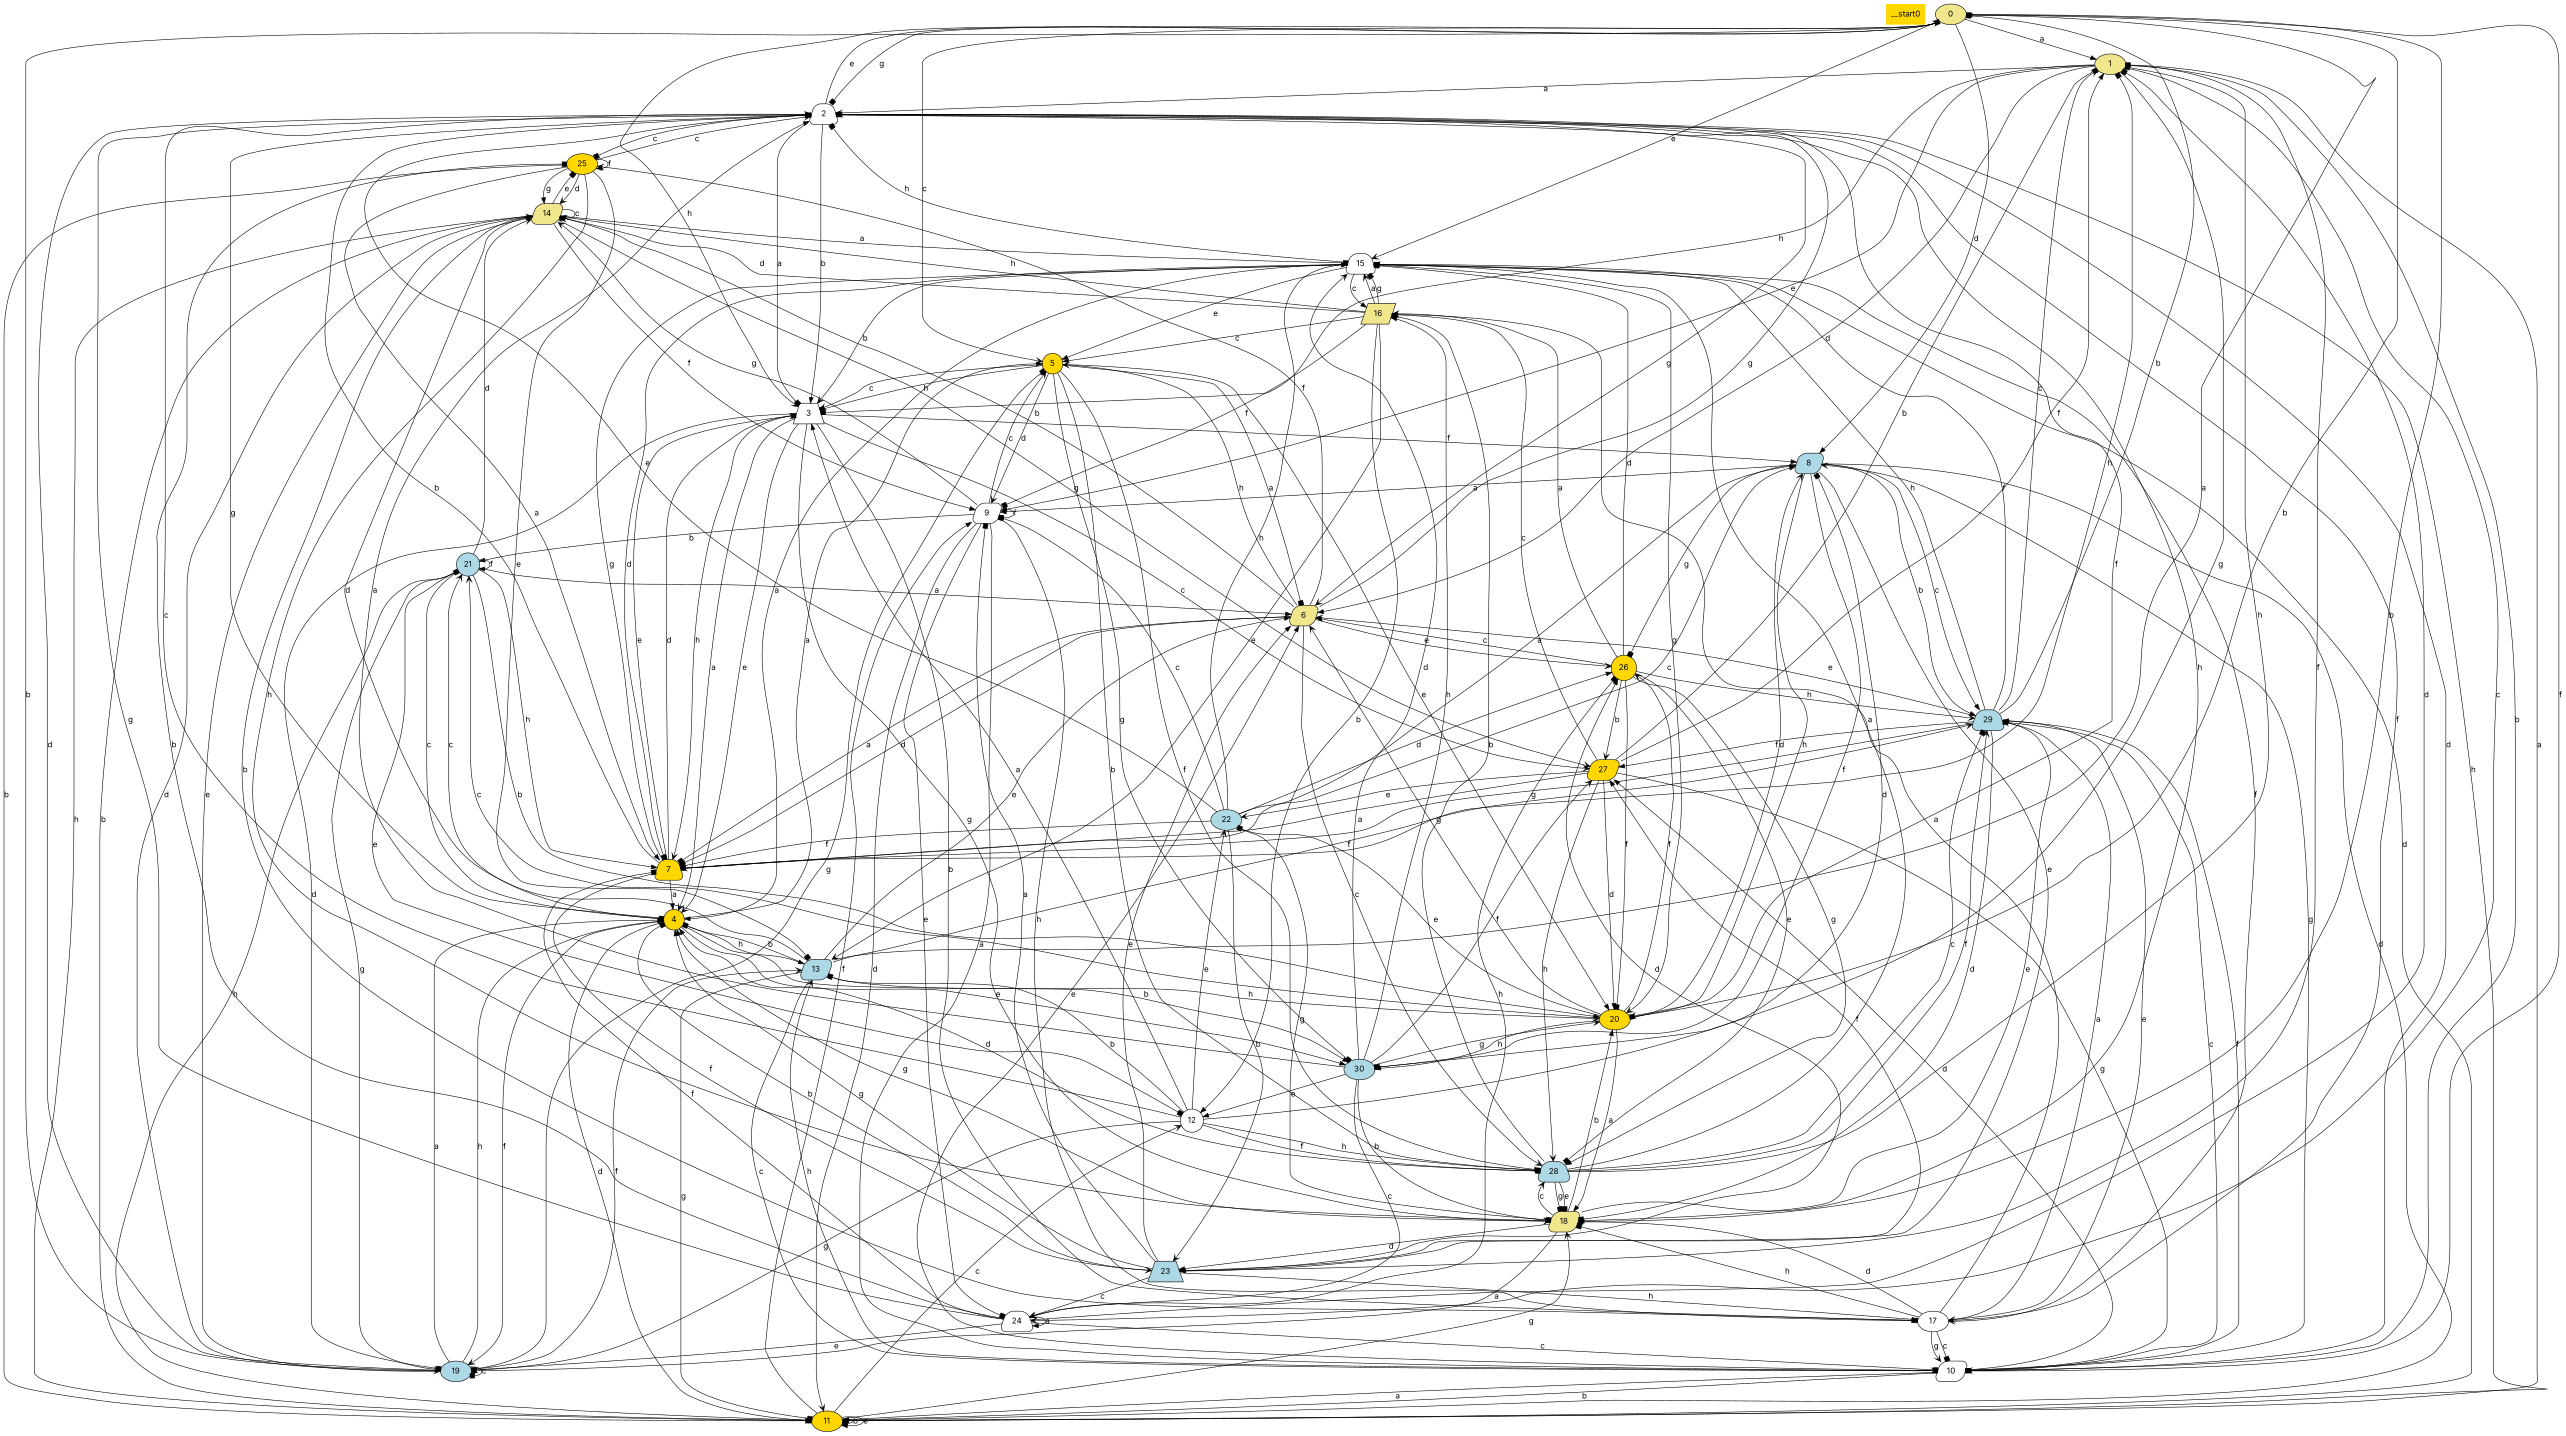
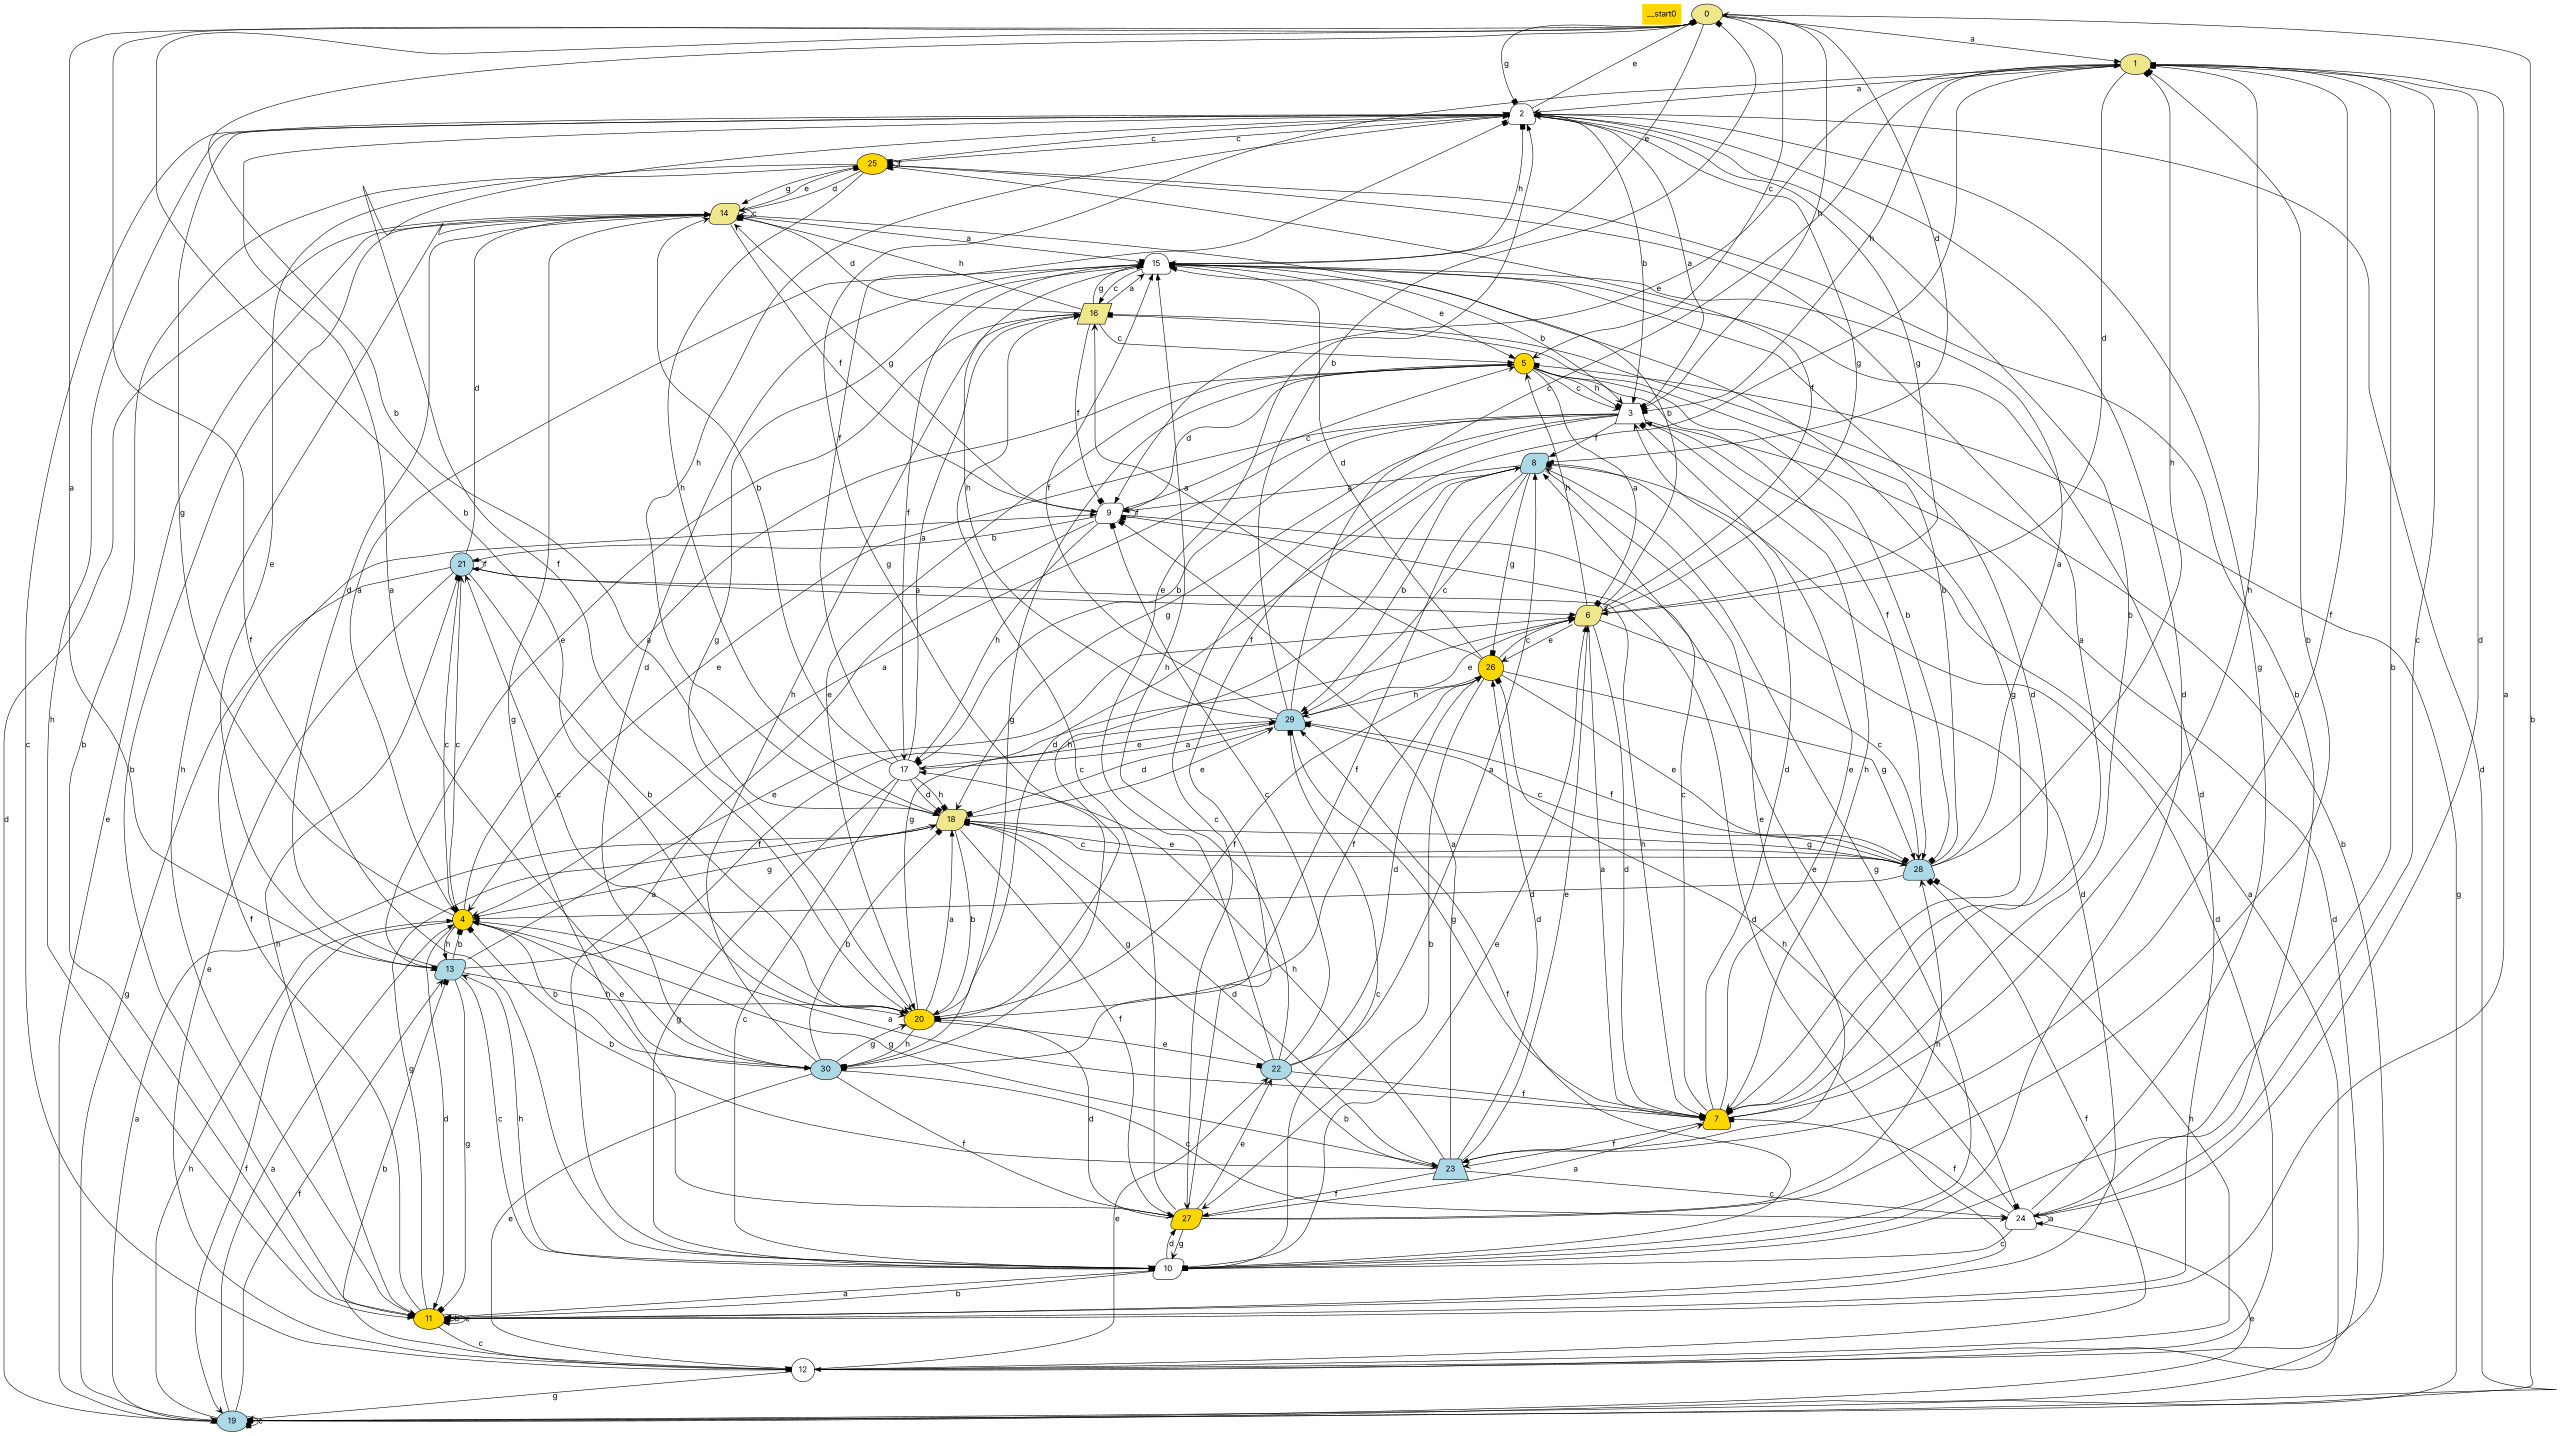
(1798, 738) -> (1099, 998)
